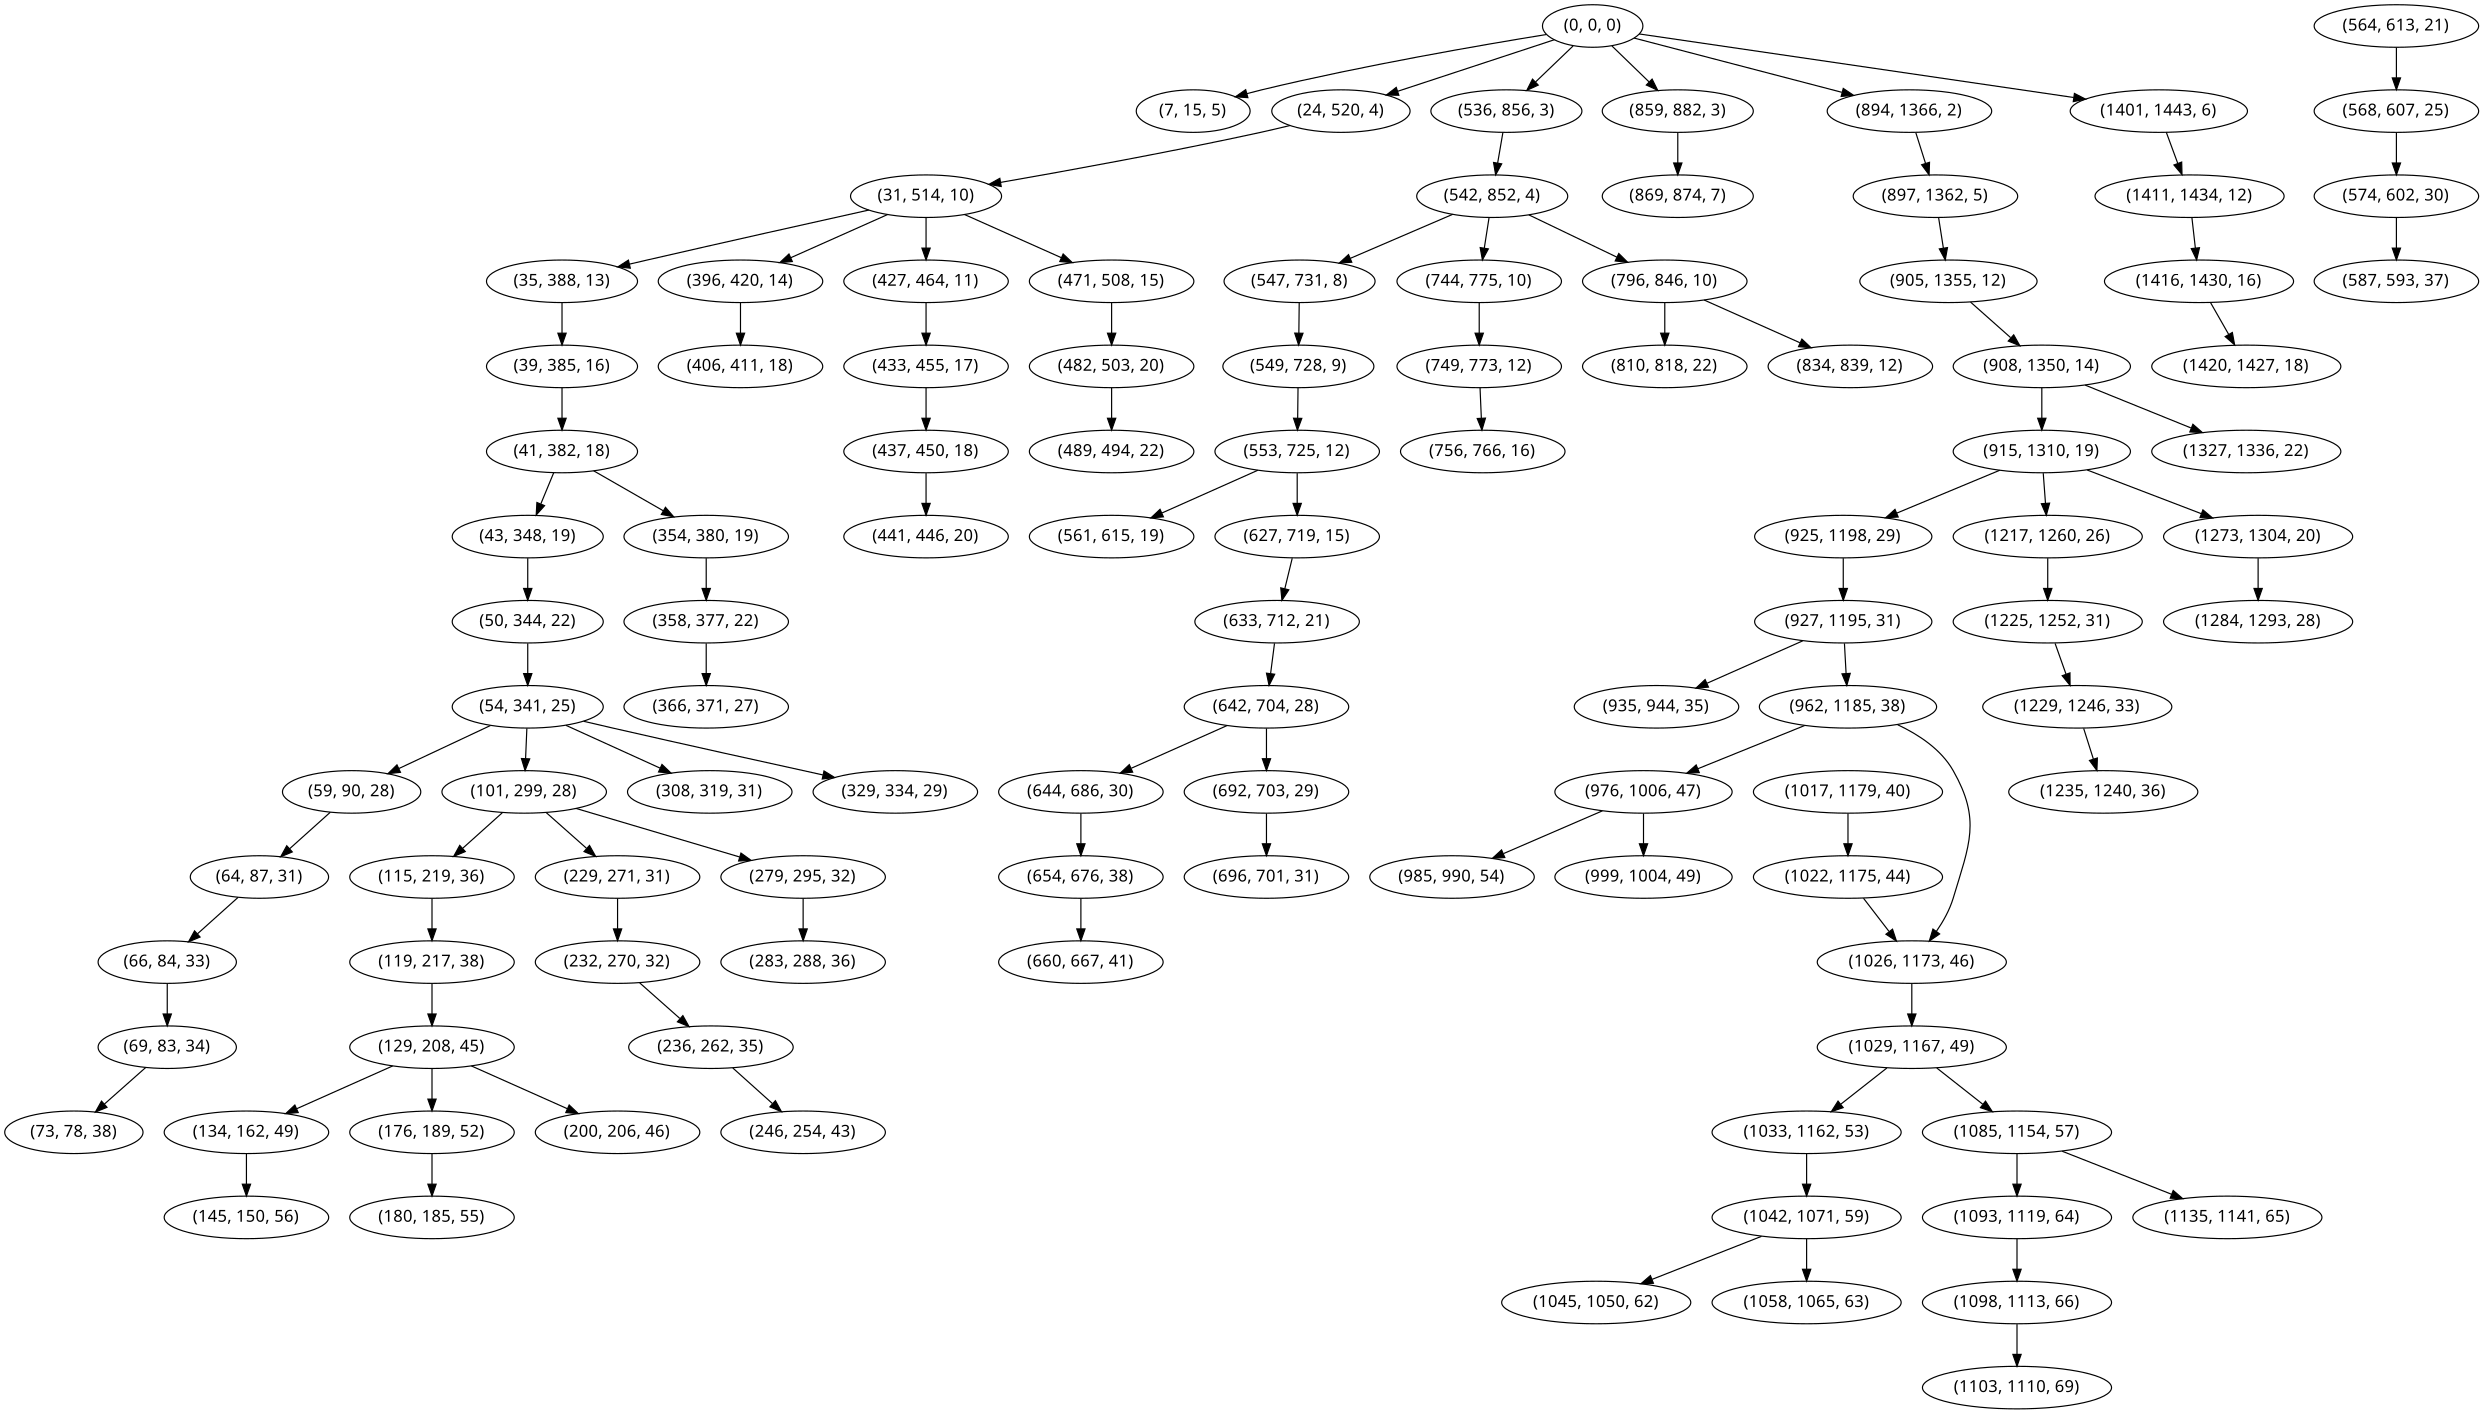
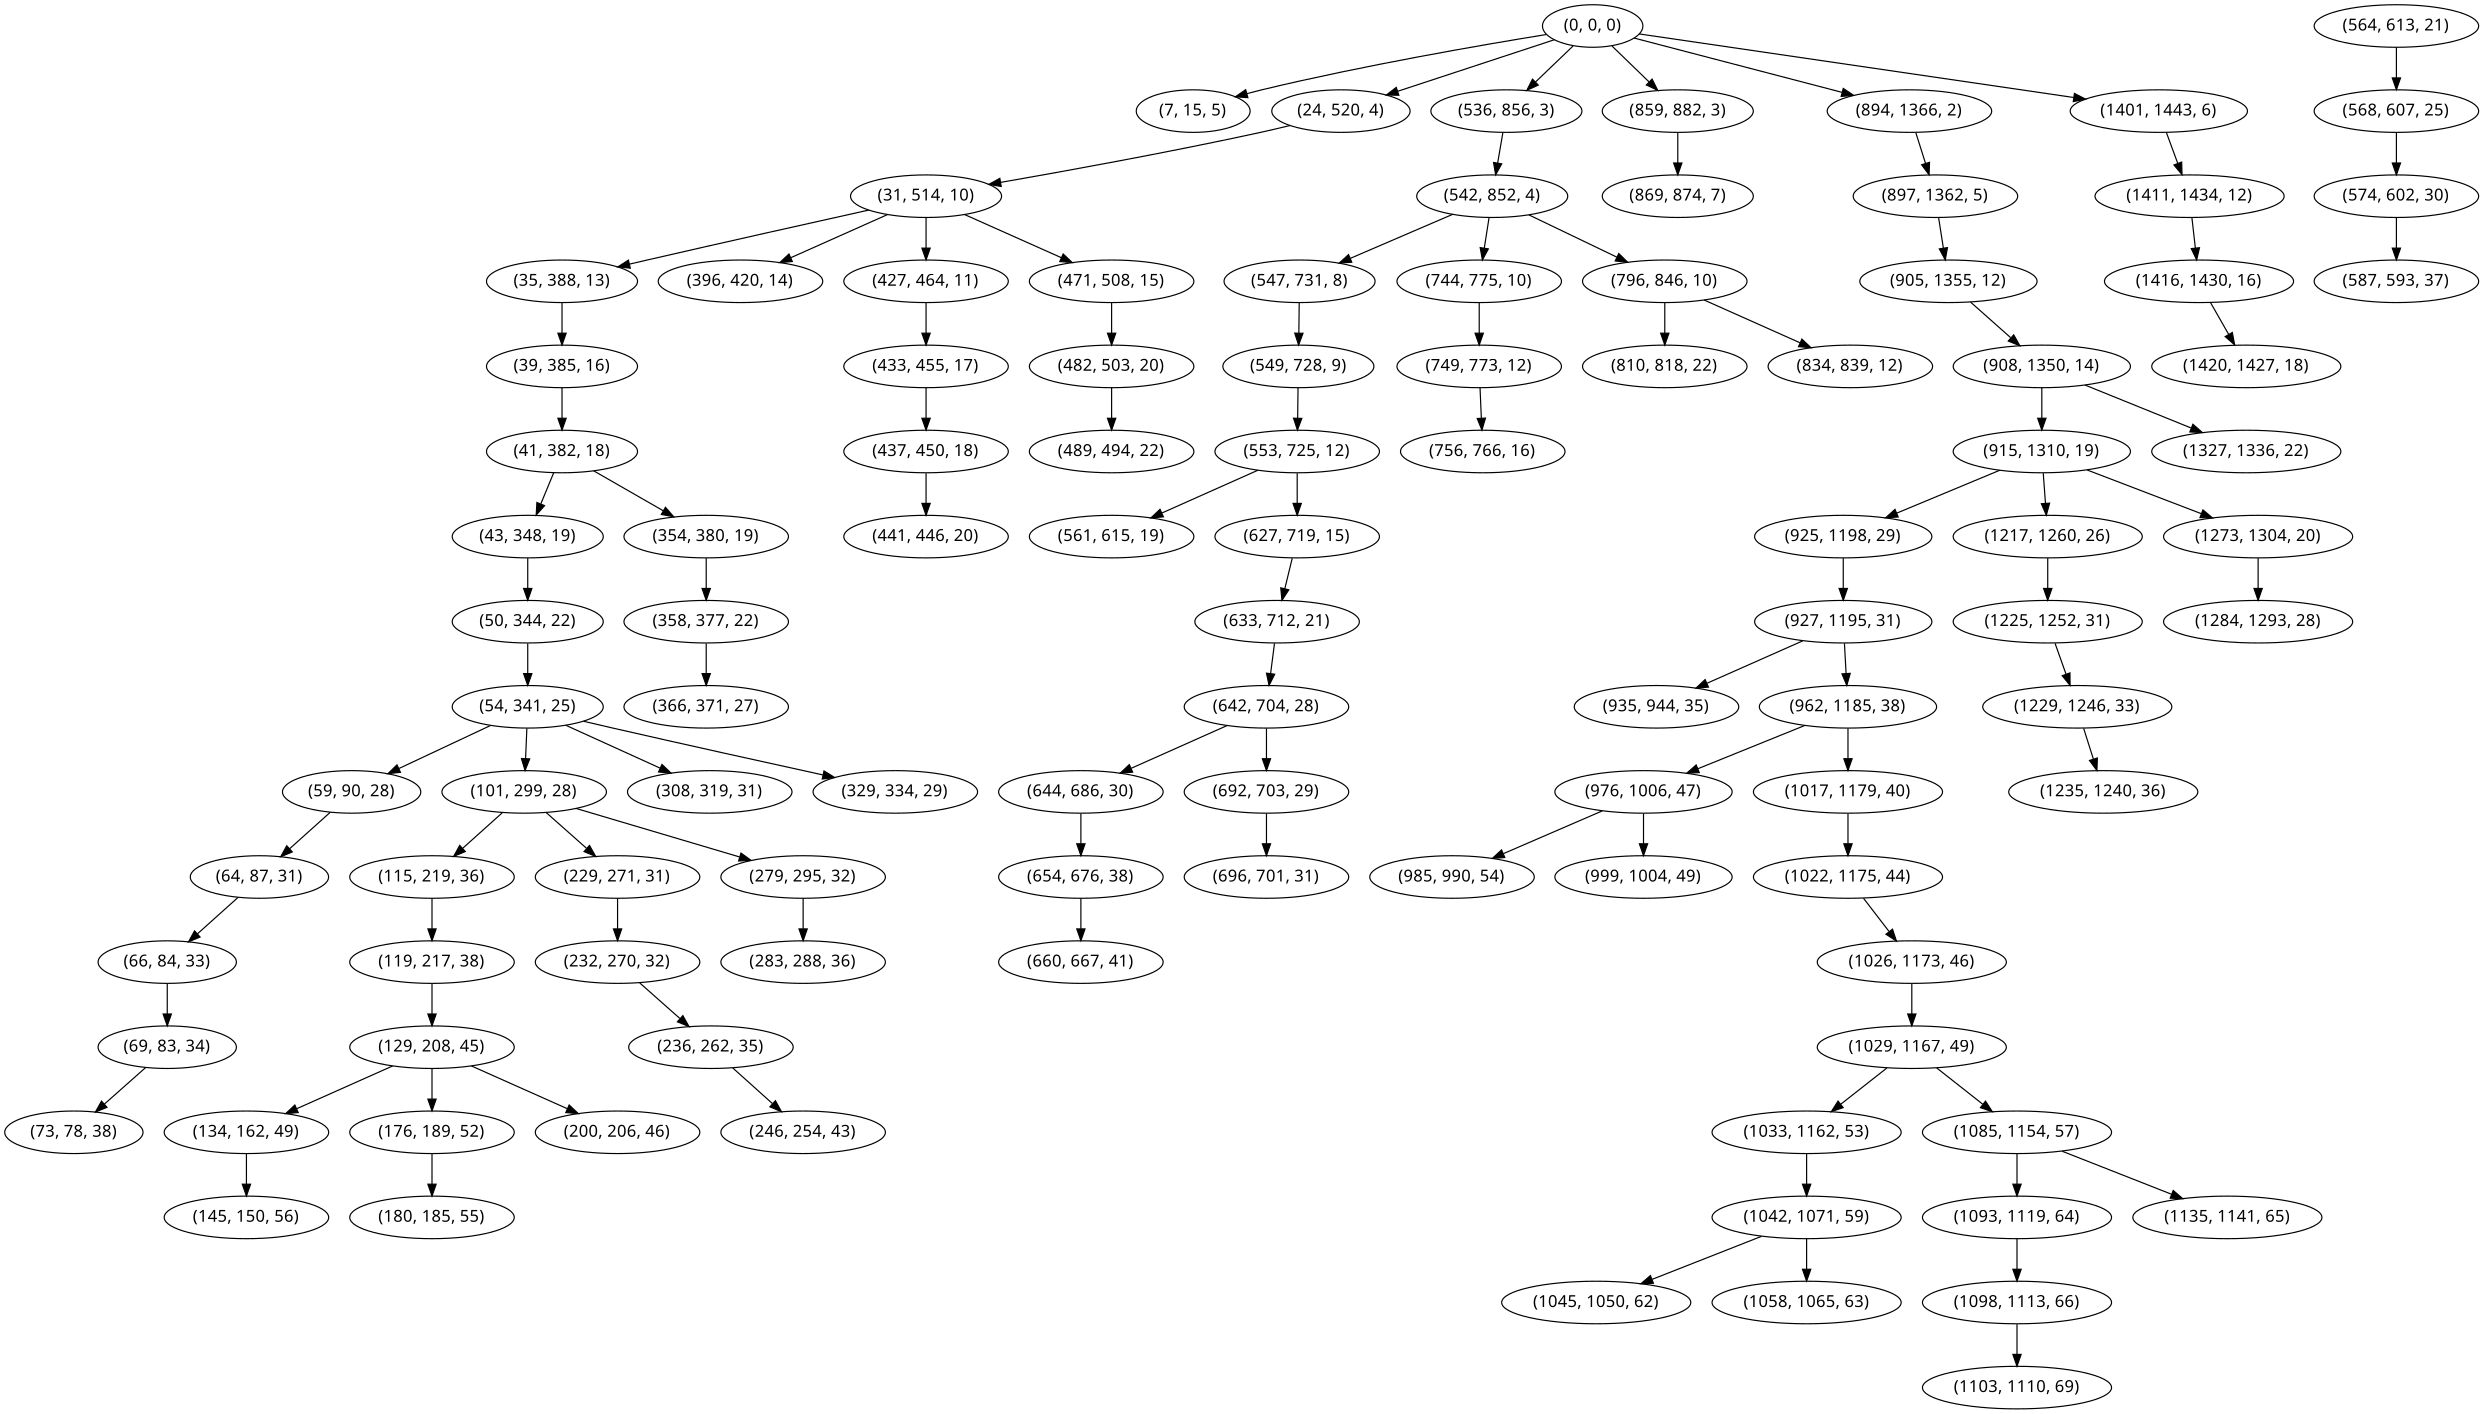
(740, 366) -> none
(1969, 816) -> (1848, 744)
